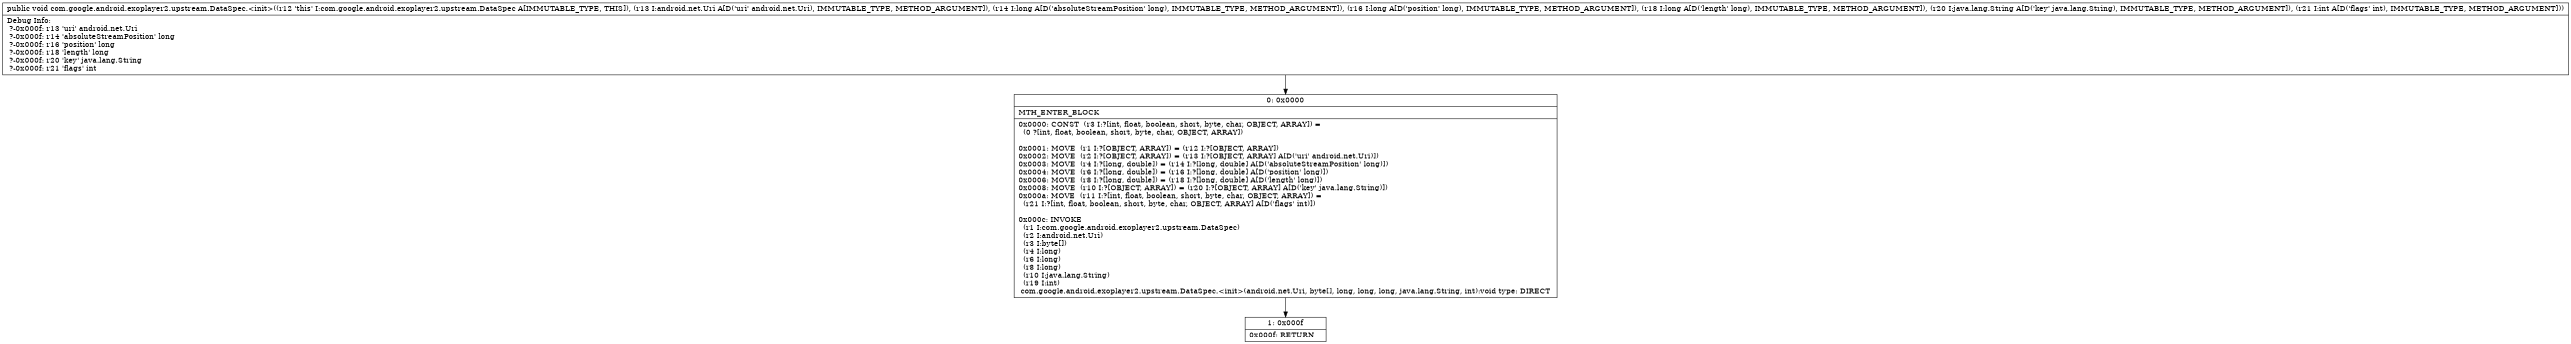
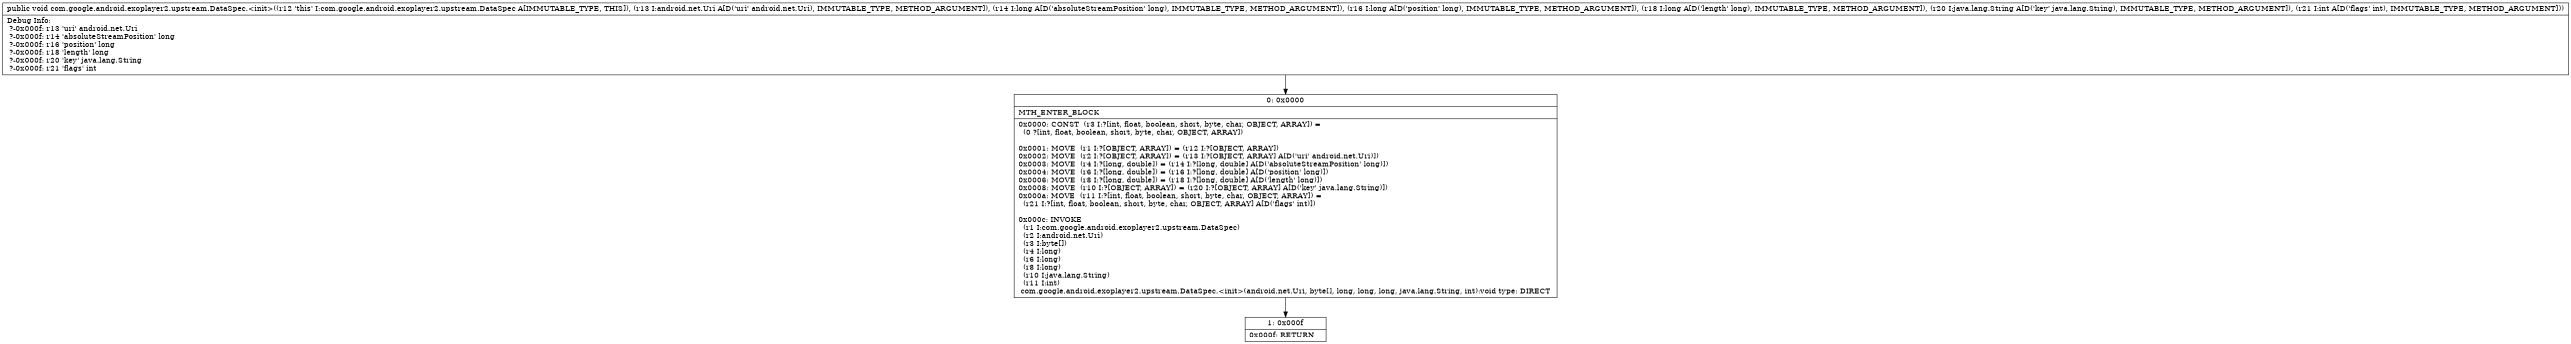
(1039, 283) -> (1039, 283)
